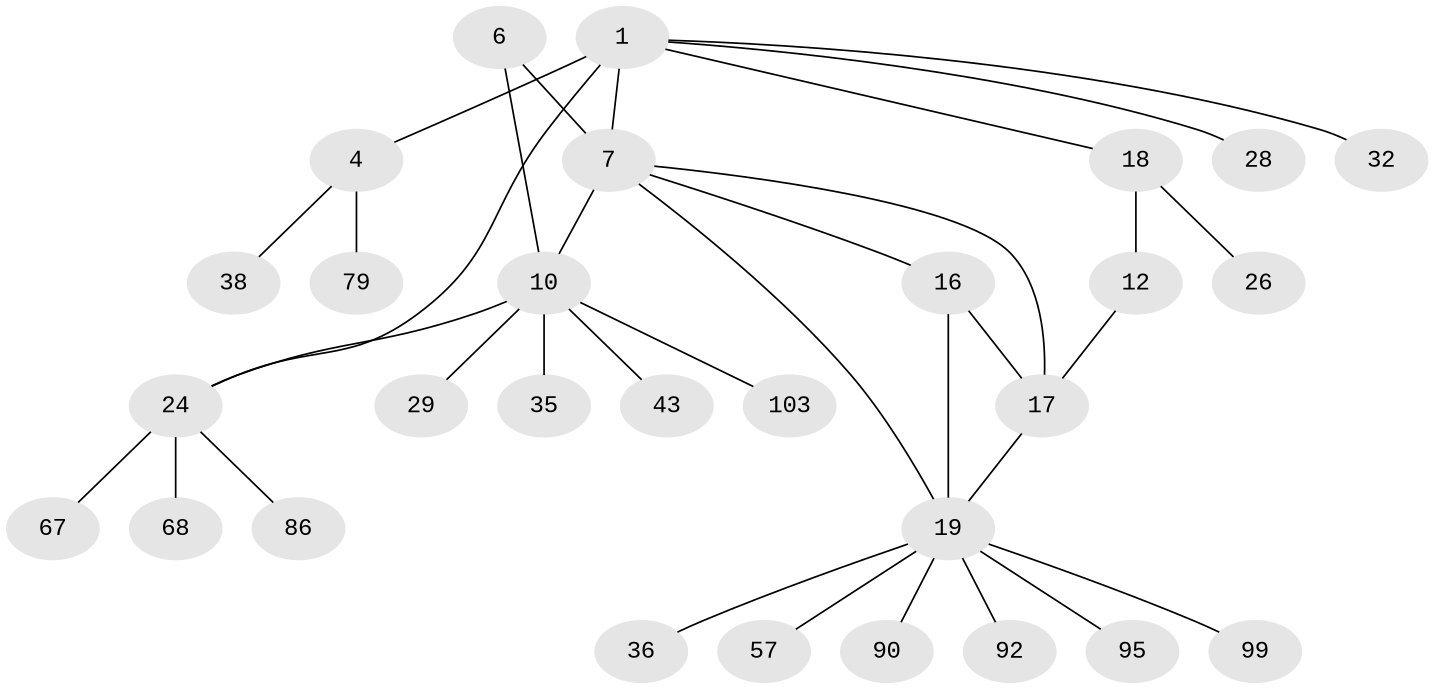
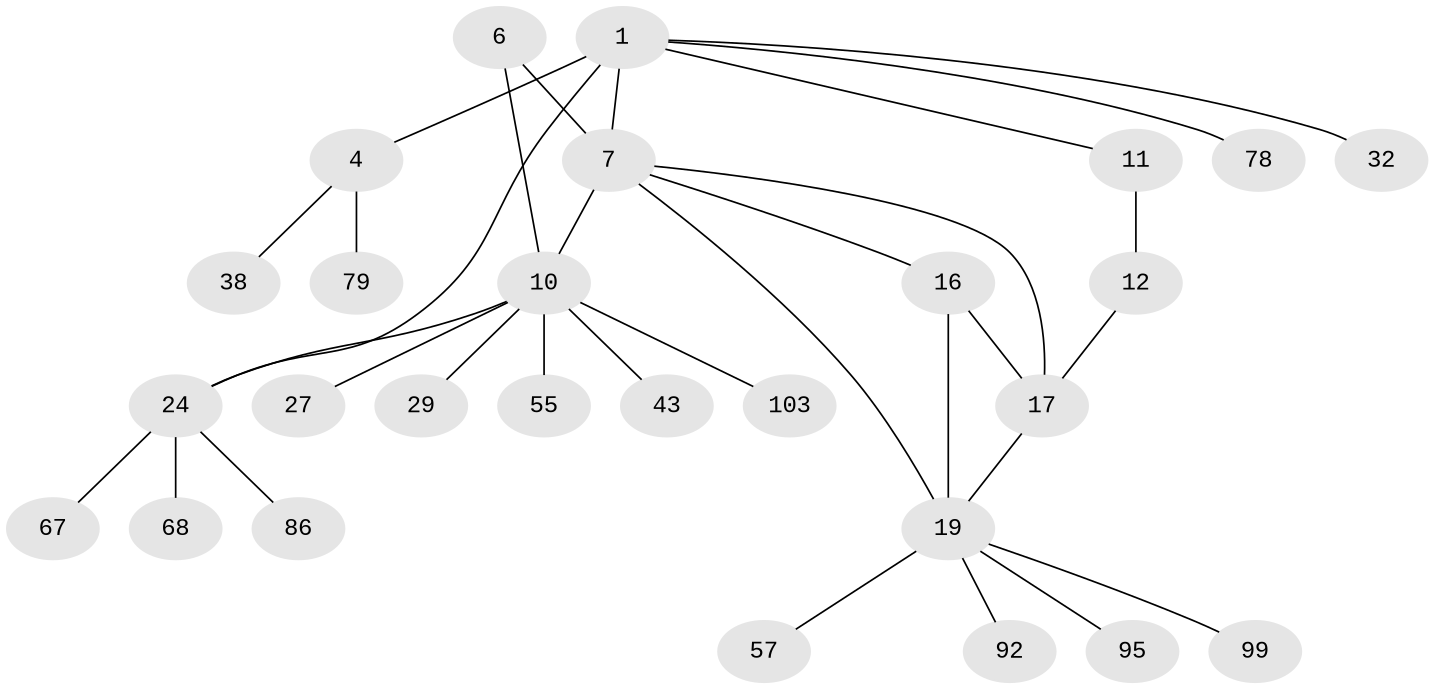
(1136, 160) -> (1136, 160)
(1259, 160) -> (1259, 160)
(1259, 283) -> none
none -> (298, 406)
(544, 406) -> (544, 406)
(641, 652) -> none
(887, 652) -> none
